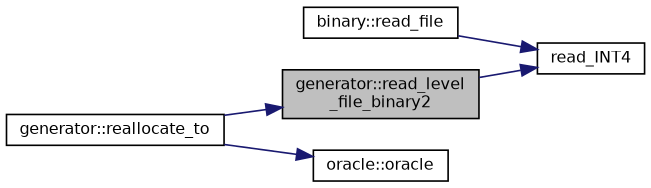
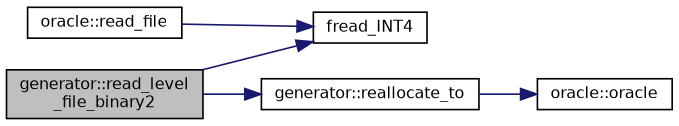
(381, 23) -> (105, 23)
(591, 58) -> (370, 28)
(245, 112) -> (224, 94)
